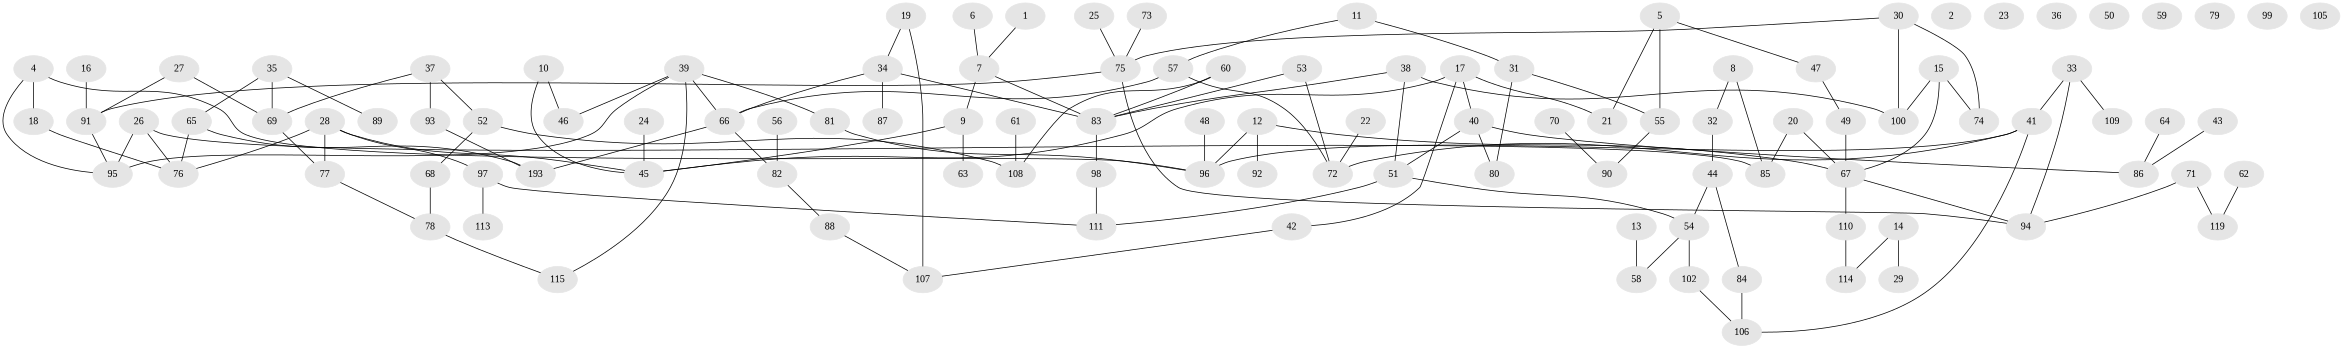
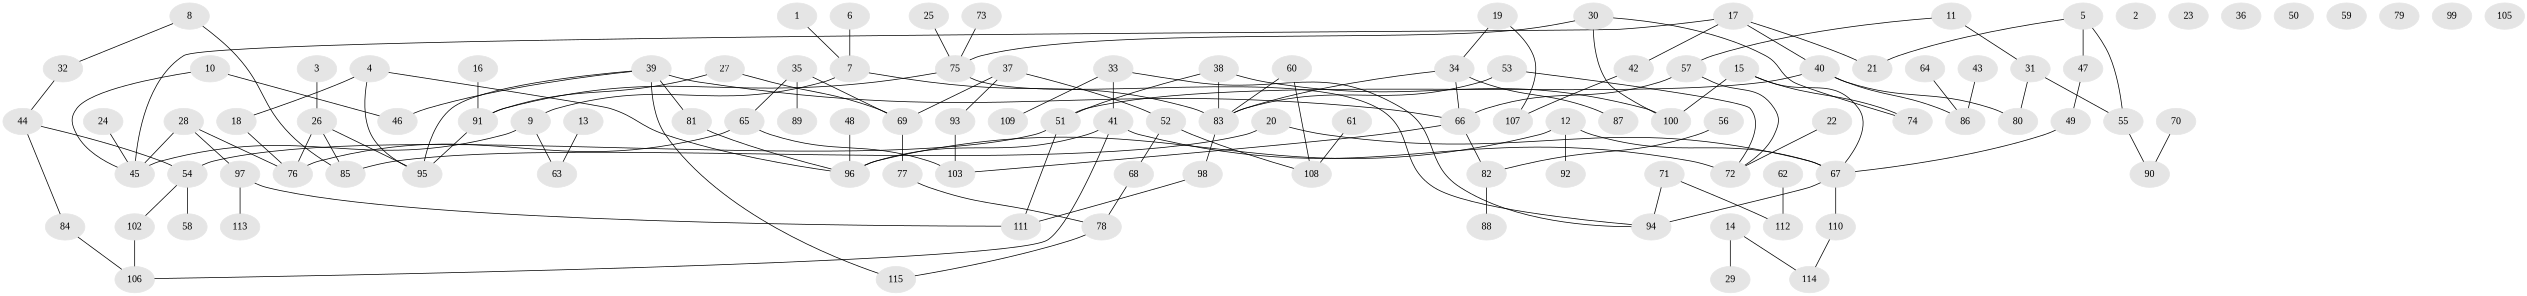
none -> (317, 69)
(325, 142) -> none
(536, 174) -> (955, 174)
(2218, 227) -> (1783, 227)
(876, 253) -> none
(1636, 253) -> (573, 142)
